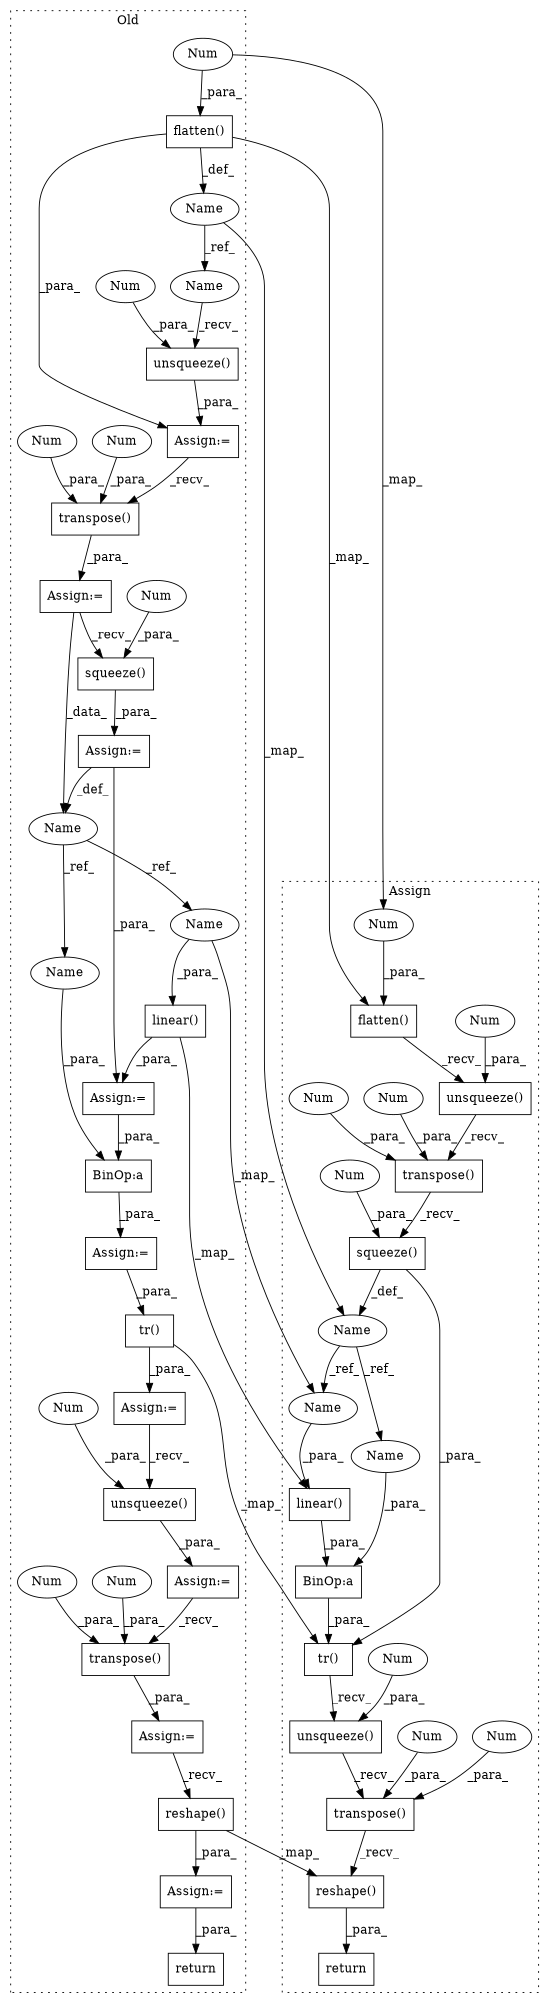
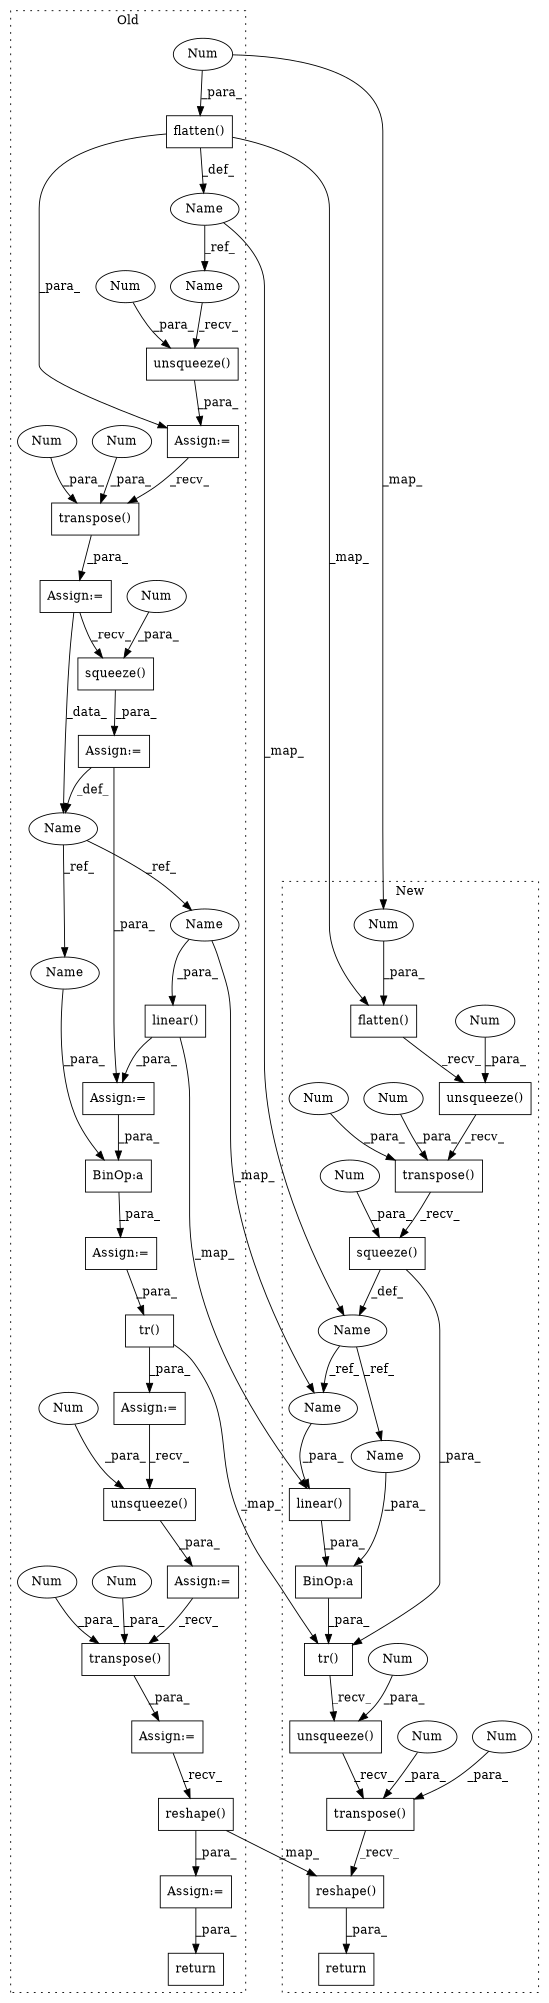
(410, 892) -> (410, 892)
